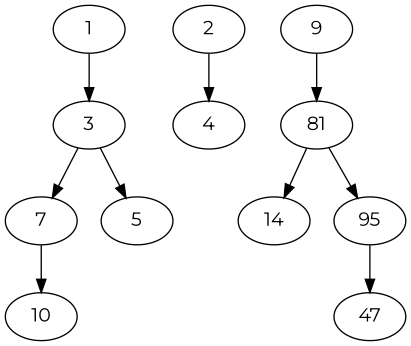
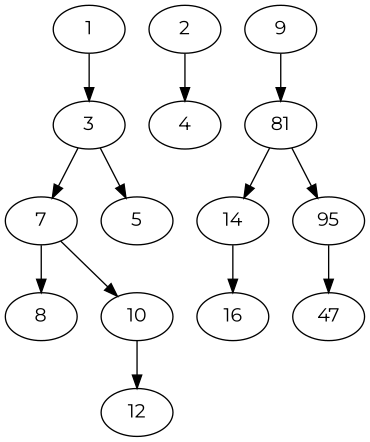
none -> (41, 317)
none -> (233, 317)
none -> (137, 412)
